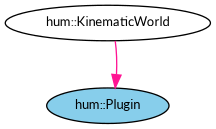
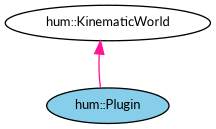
(117, 58) -> (99, 71)
